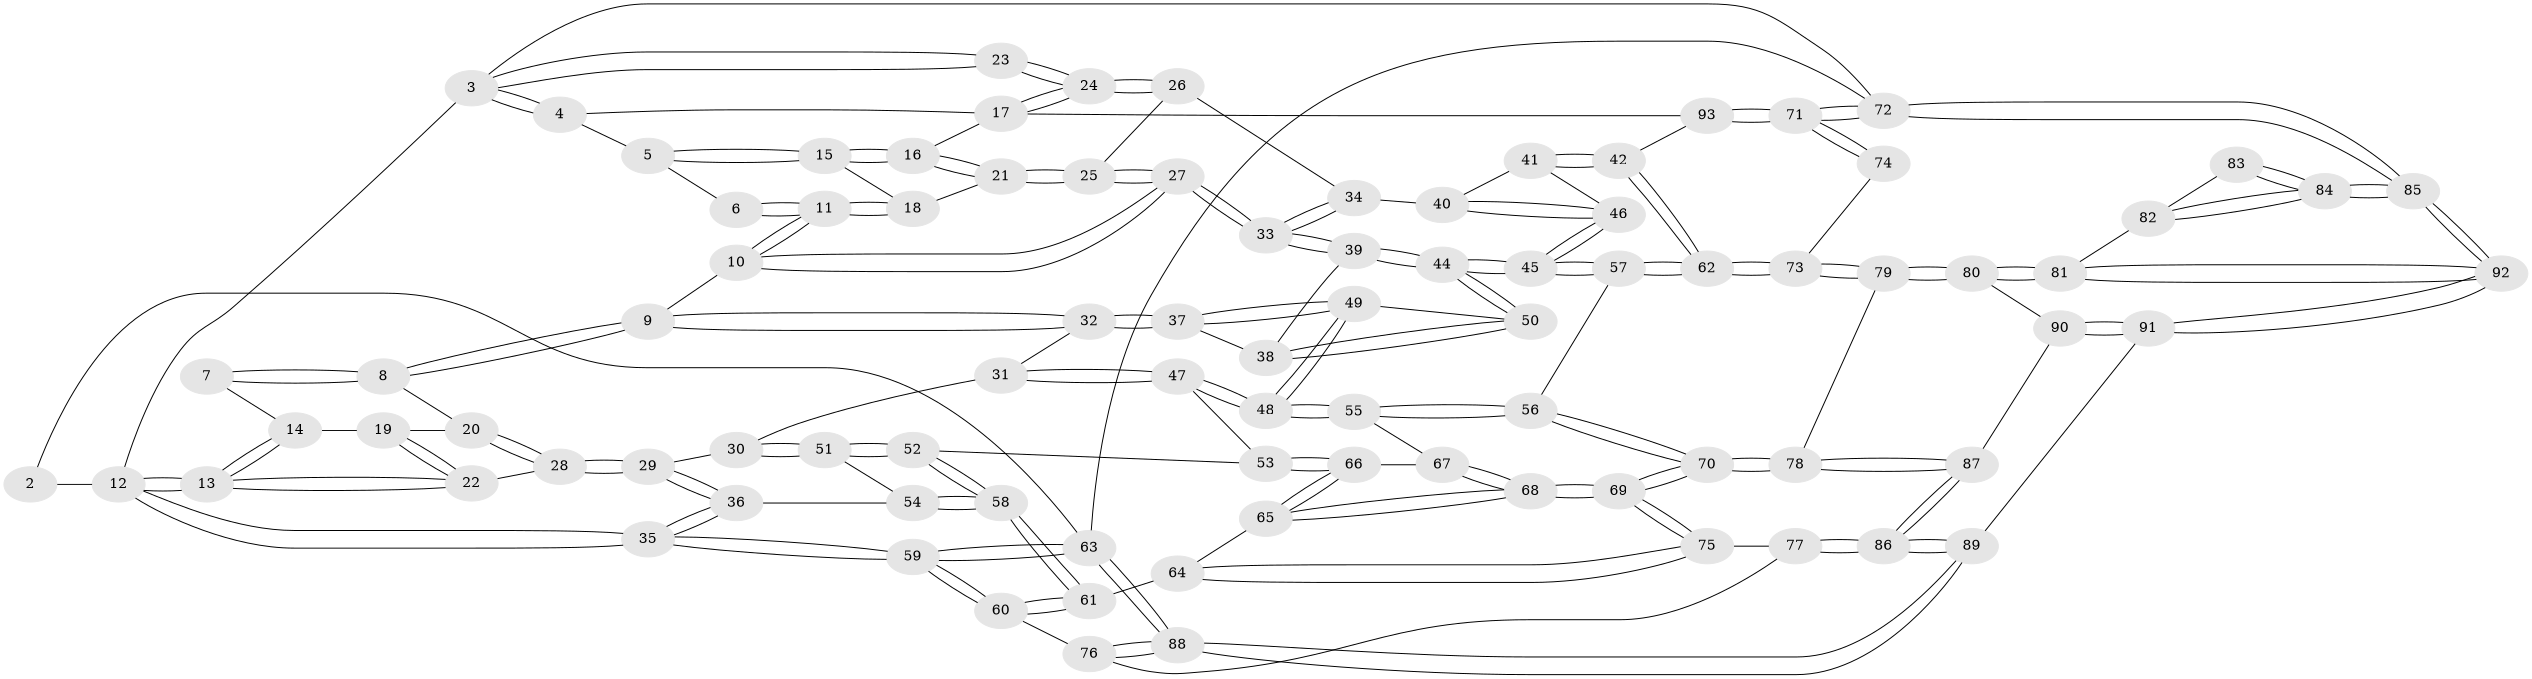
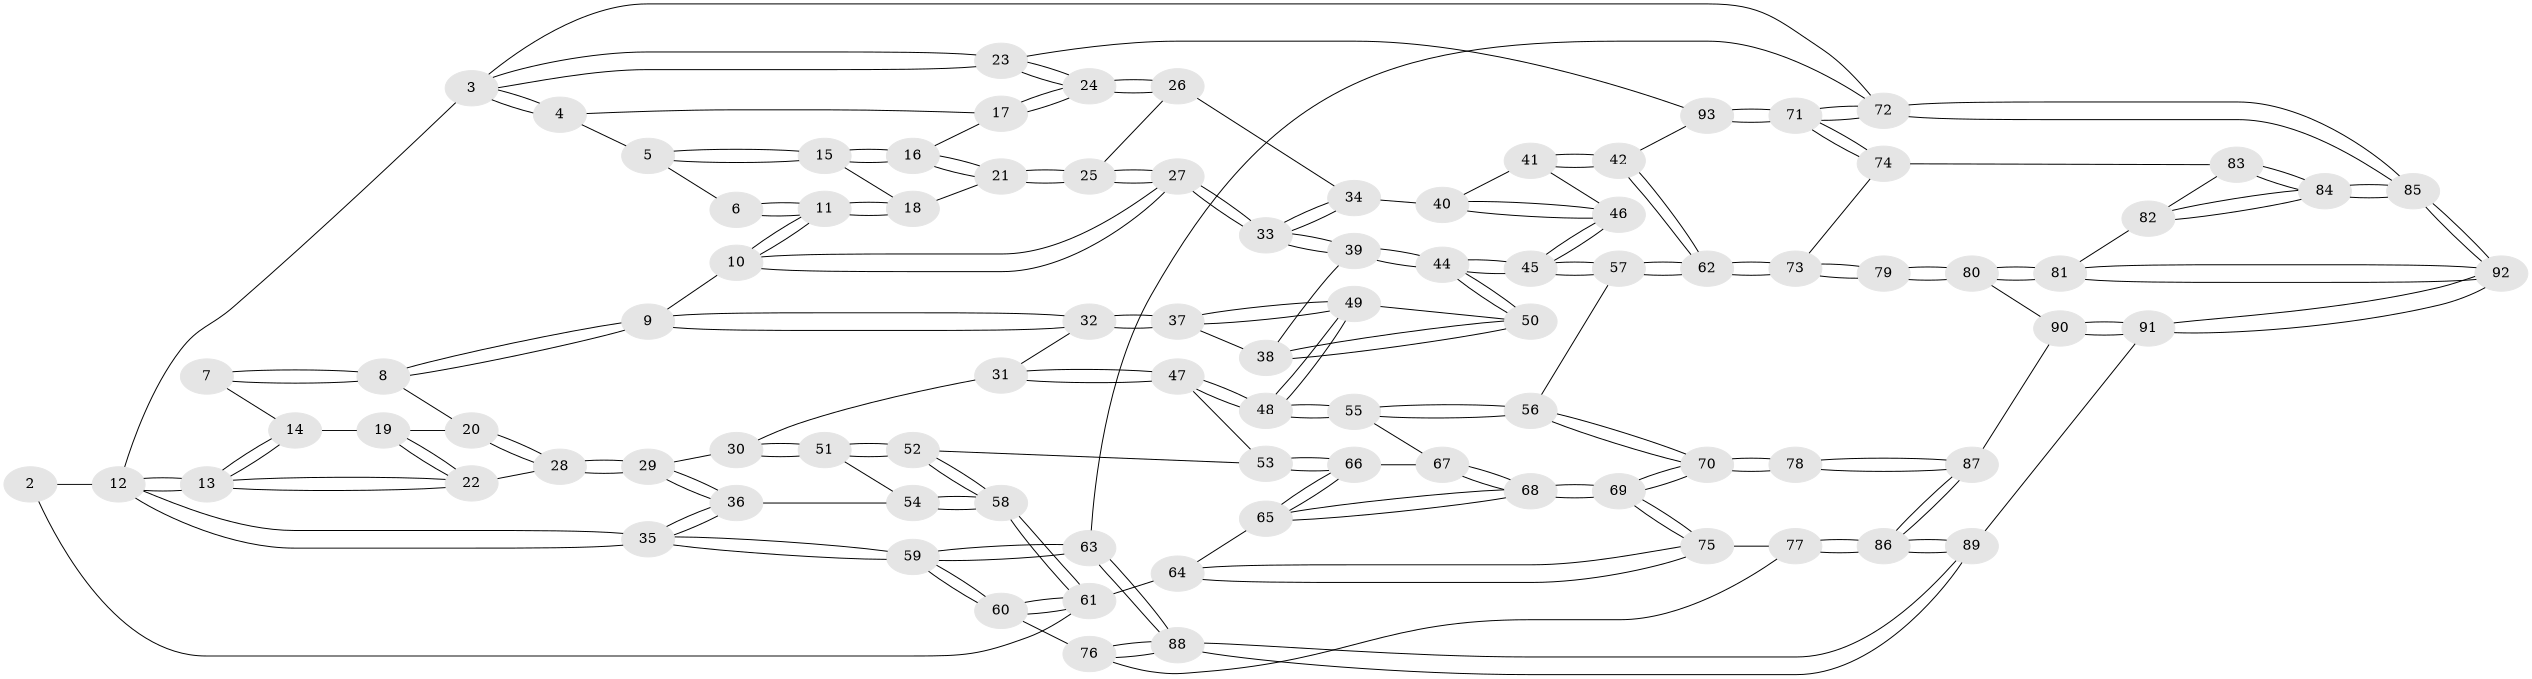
(1354, 116) -> (1359, 41)
none -> (2060, 164)
(513, 329) -> (523, 656)
(1840, 369) -> none
